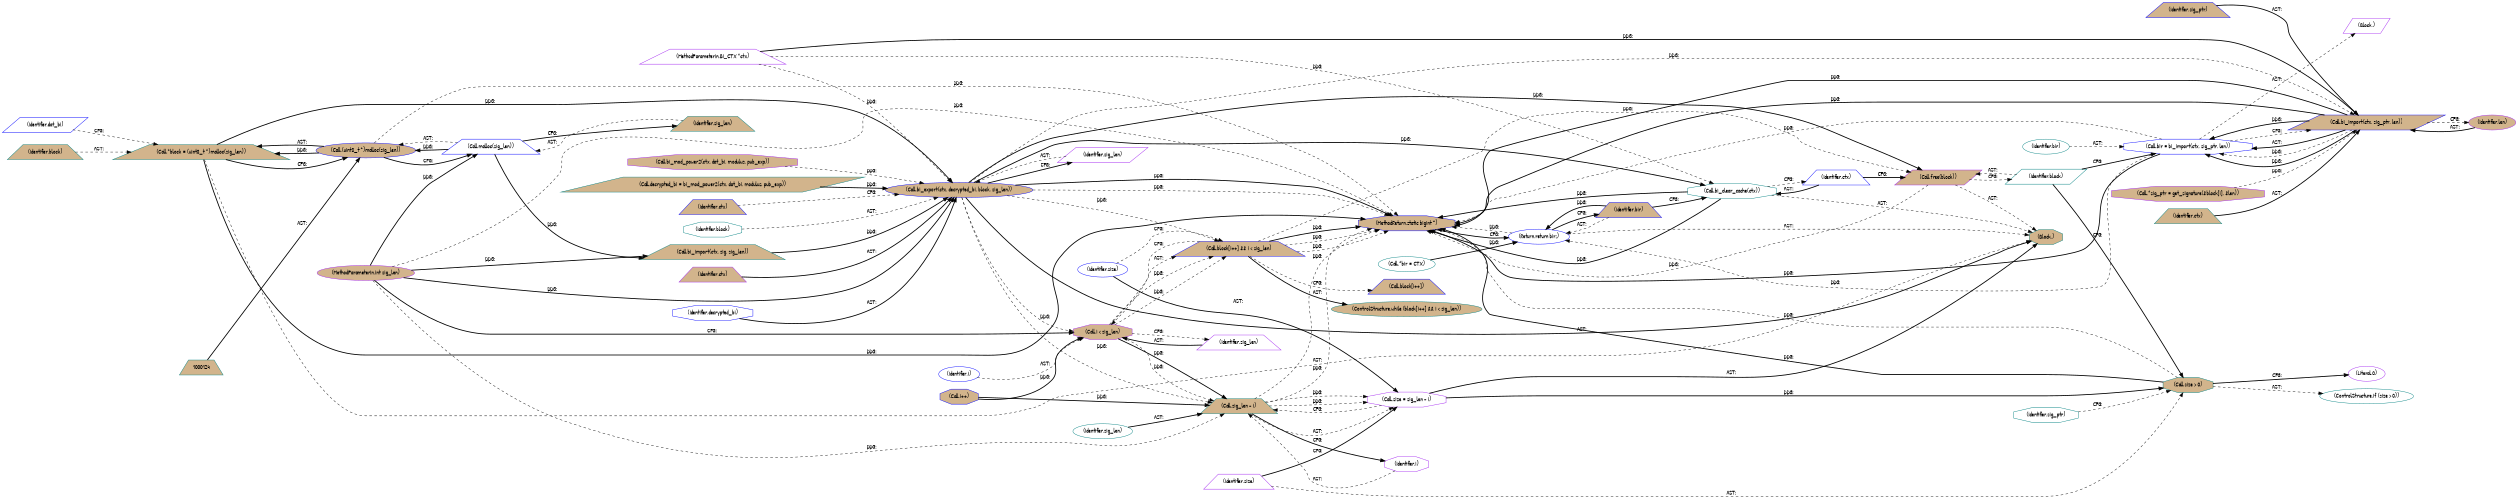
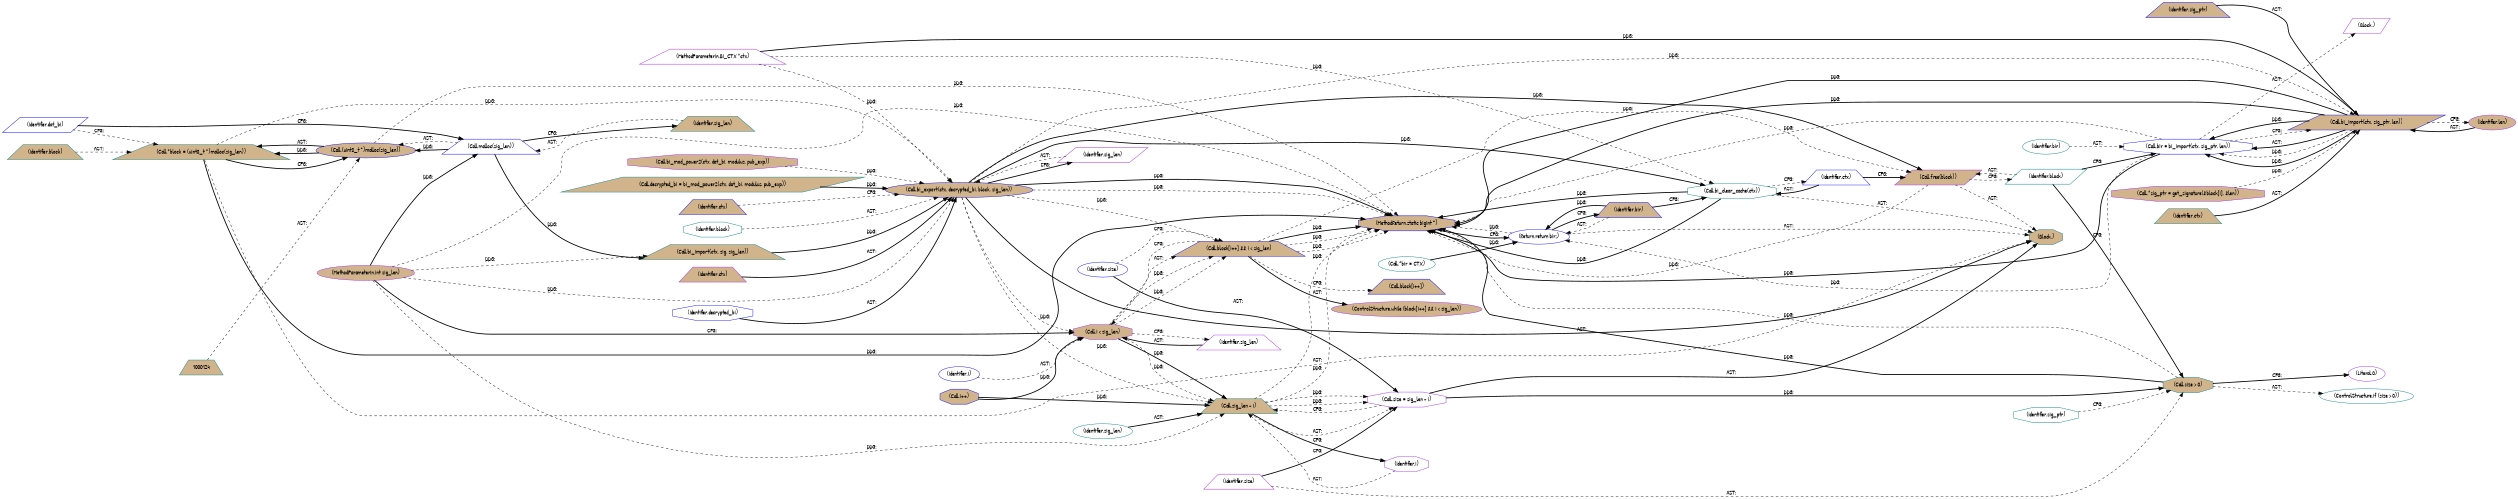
(592, 104) -> (592, 104)
(426, 165) -> (278, 124)
(282, 261) -> (282, 261)
(527, 263) -> (527, 263)
(695, 301) -> (695, 301)
(1407, 309) -> (1407, 309)
